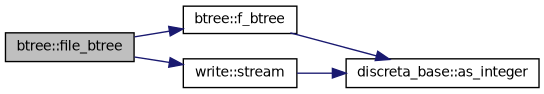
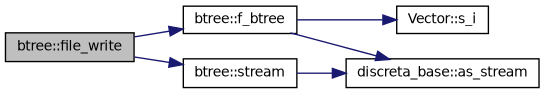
none -> (443, 20)
(70, 47) -> (70, 47)
(240, 73) -> (240, 73)
(443, 73) -> (443, 73)
